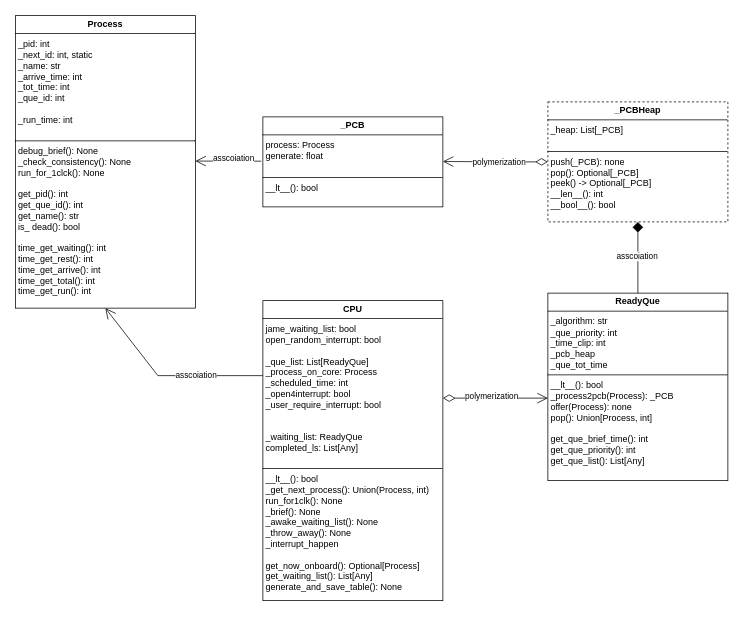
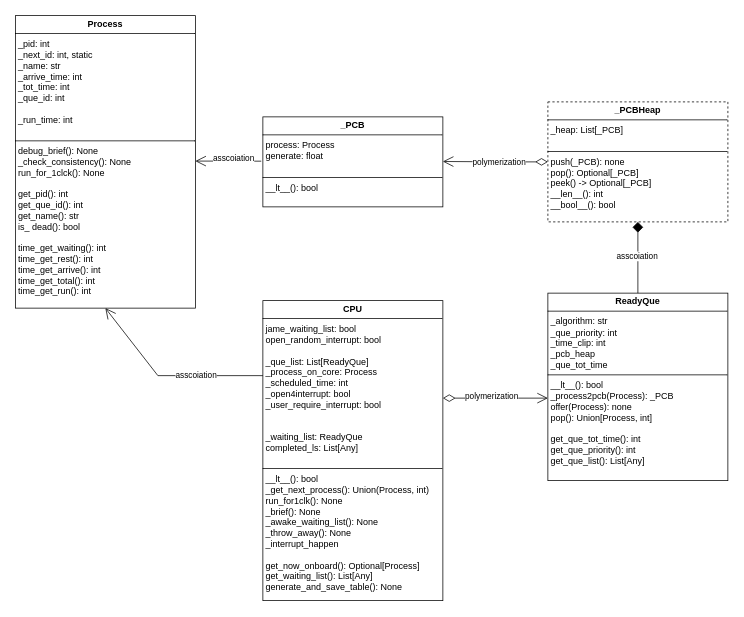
(614, 363) -> (614, 363)
